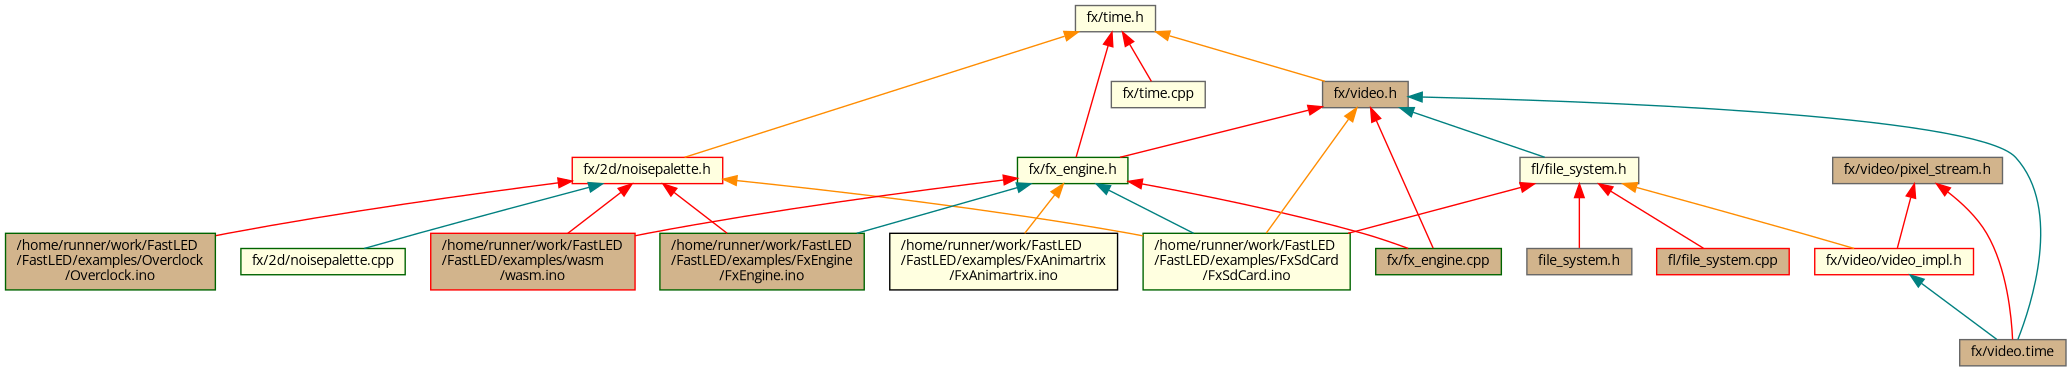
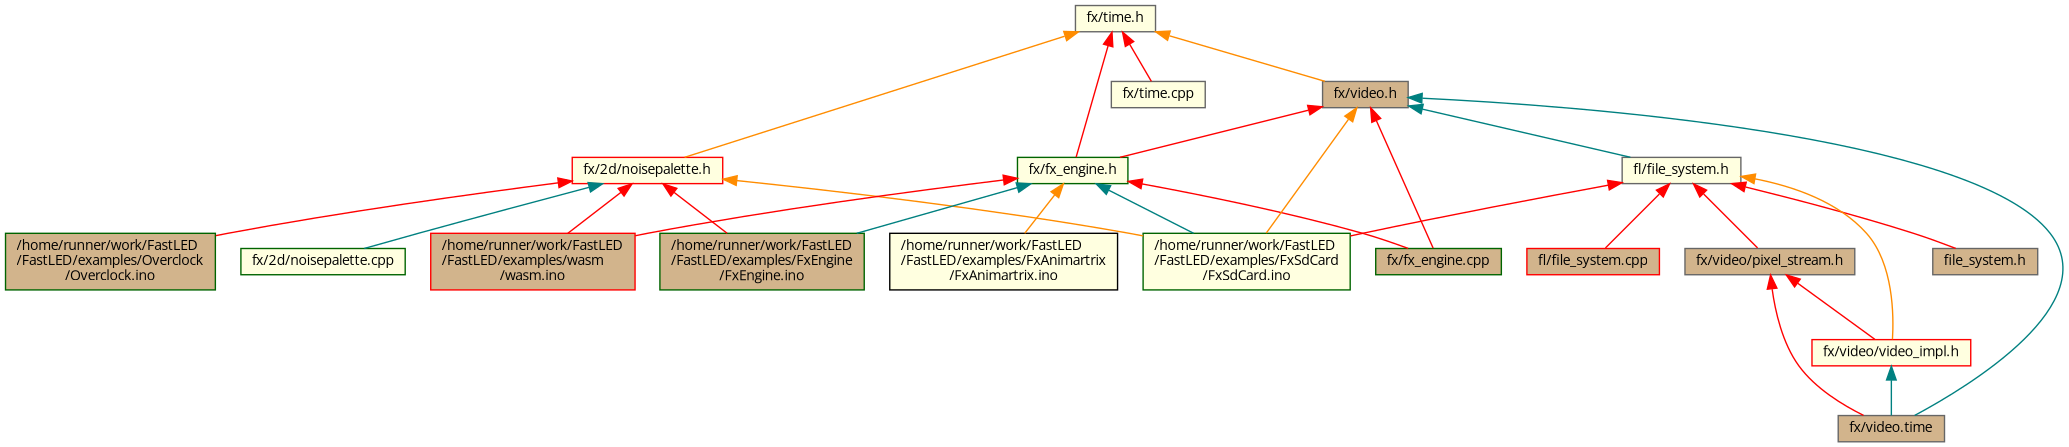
none -> (1731, 221)
